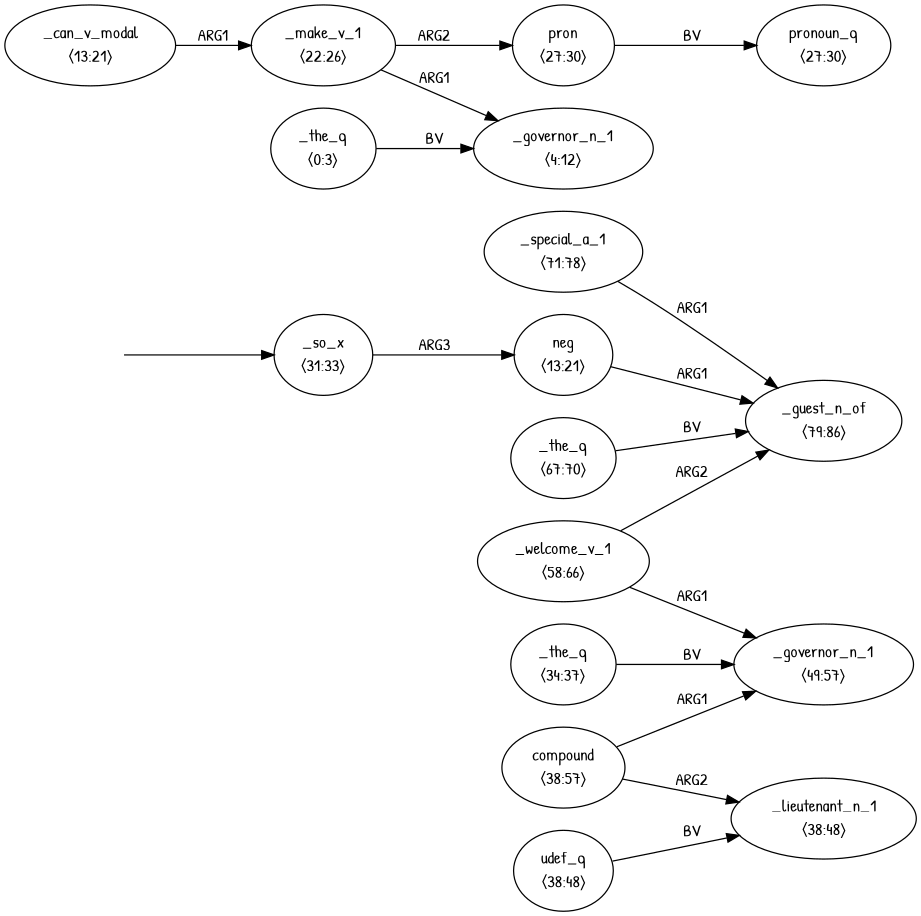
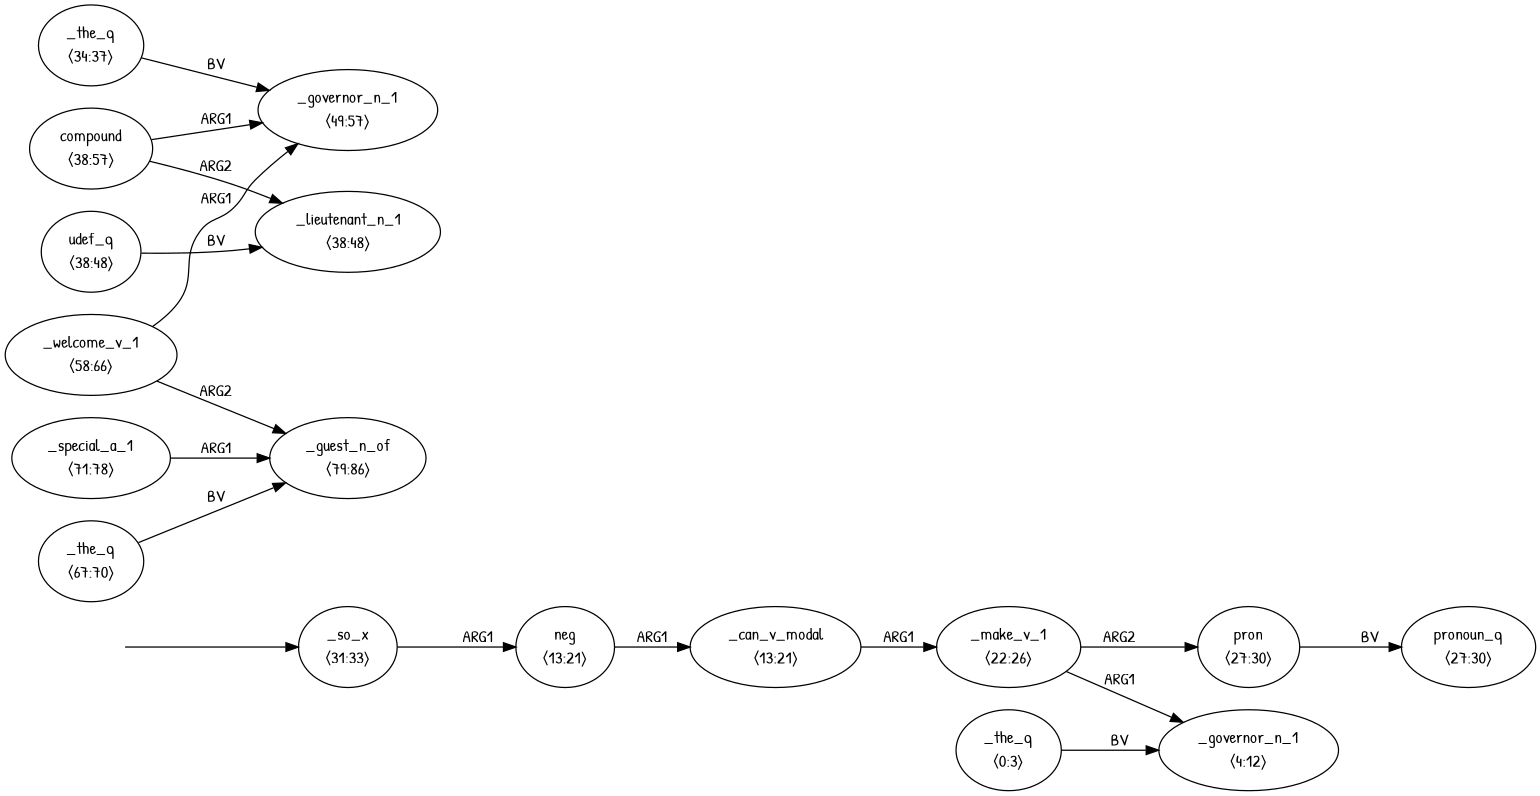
(435, 346) -> (478, 638)
(676, 383) -> (646, 647)
